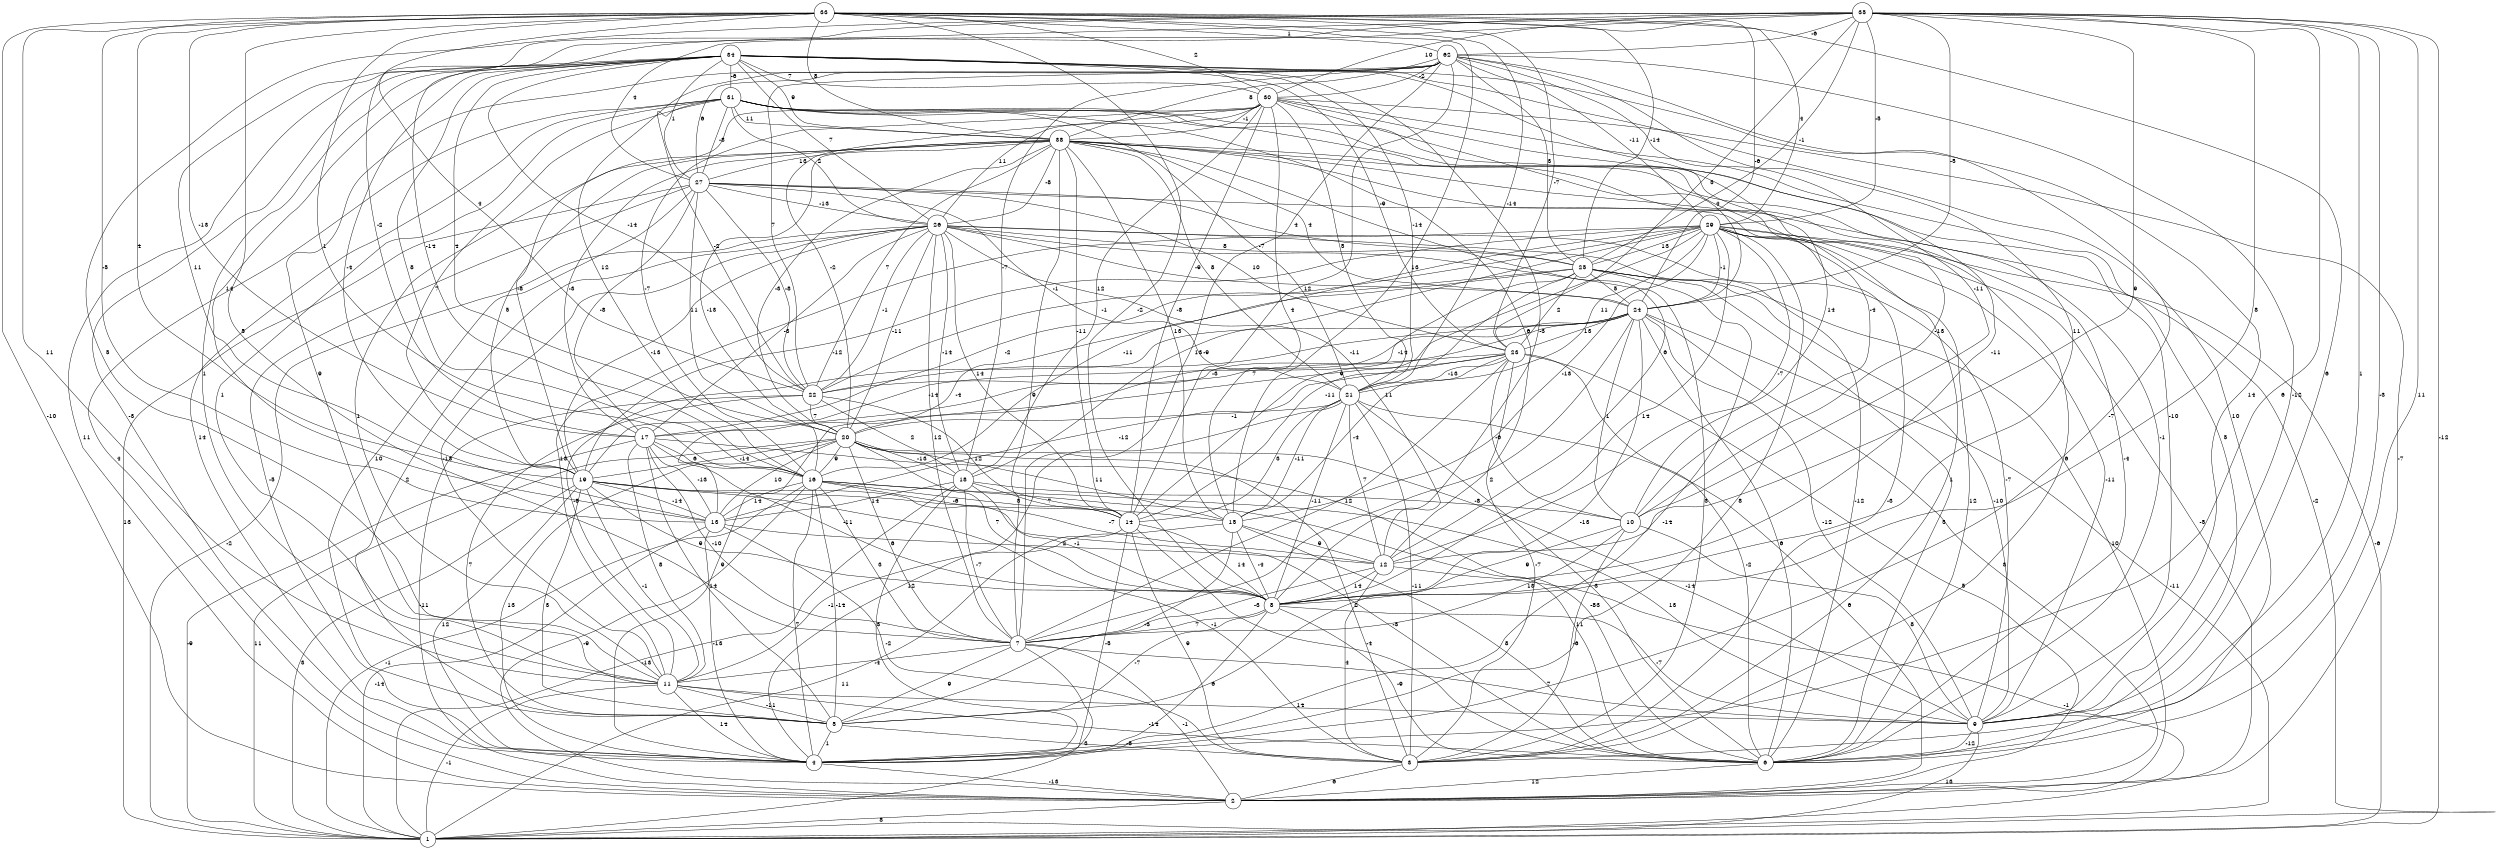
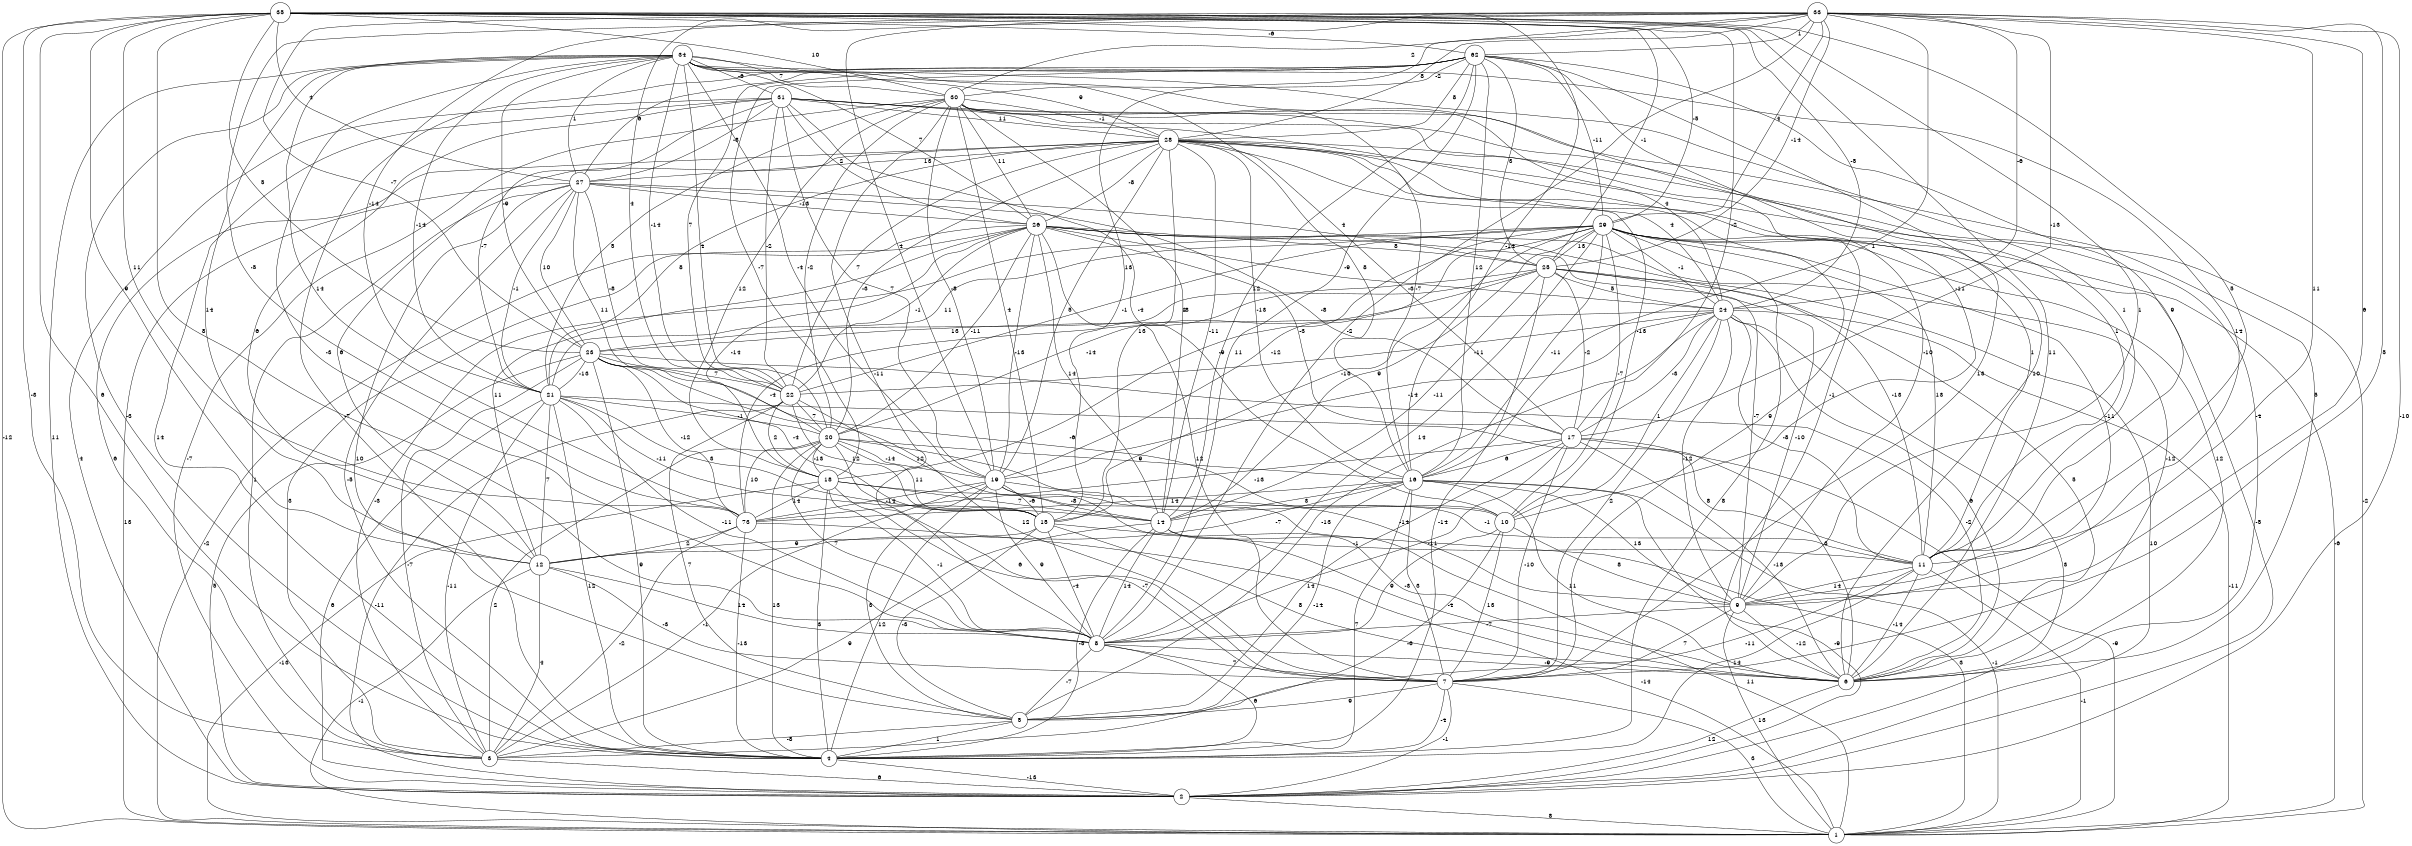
(1060, 140) -> (1168, 140)
(2170, 205) -> none
none -> (902, 484)
(385, 509) -> none
(715, 522) -> (746, 522)
(387, 541) -> none
(1595, 605) -> (1779, 565)
(844, 664) -> (1159, 757)
